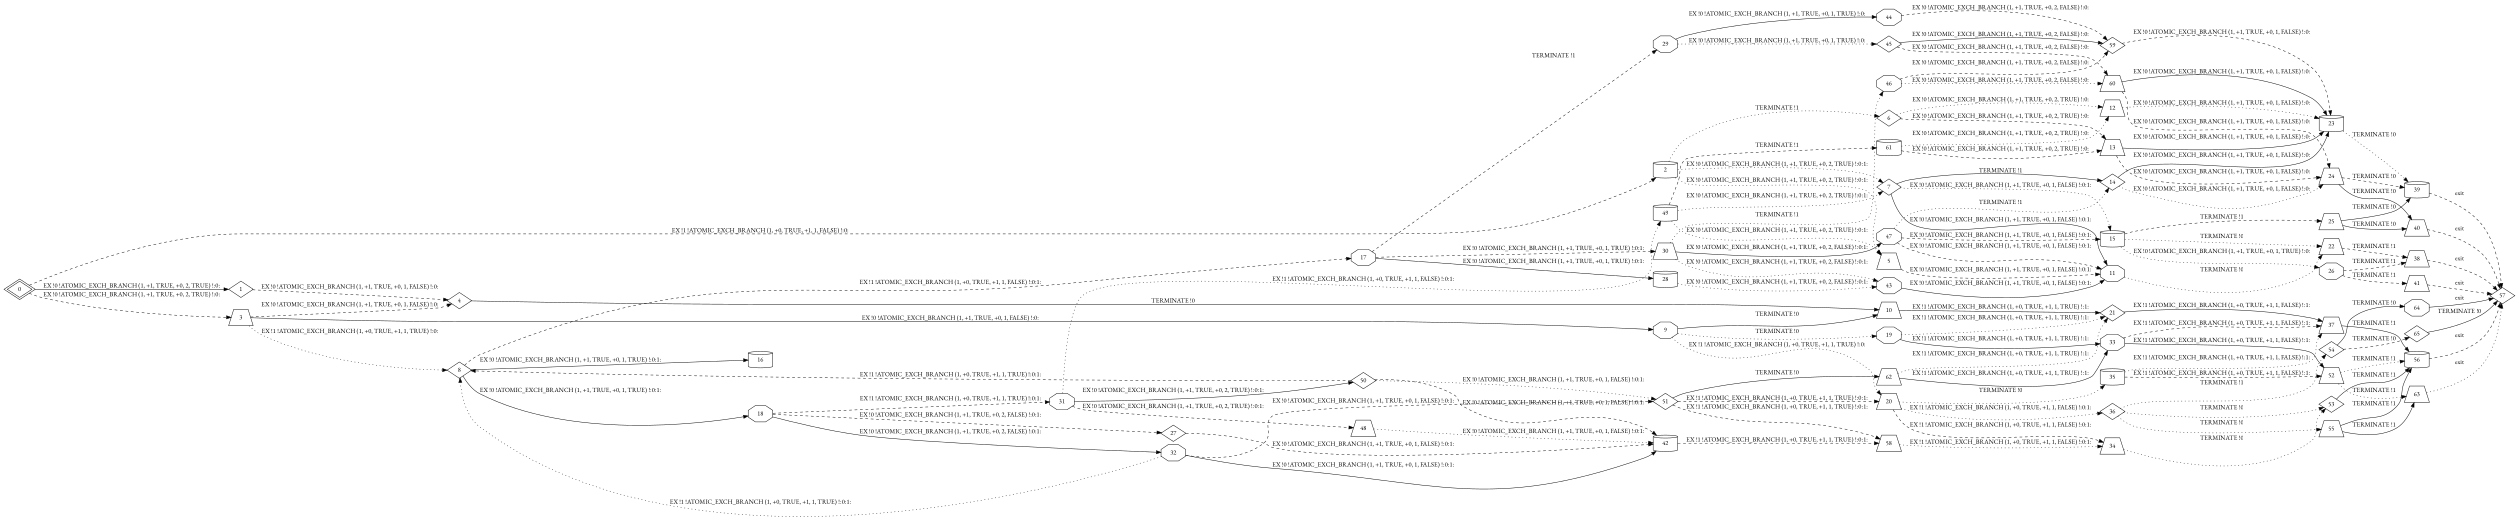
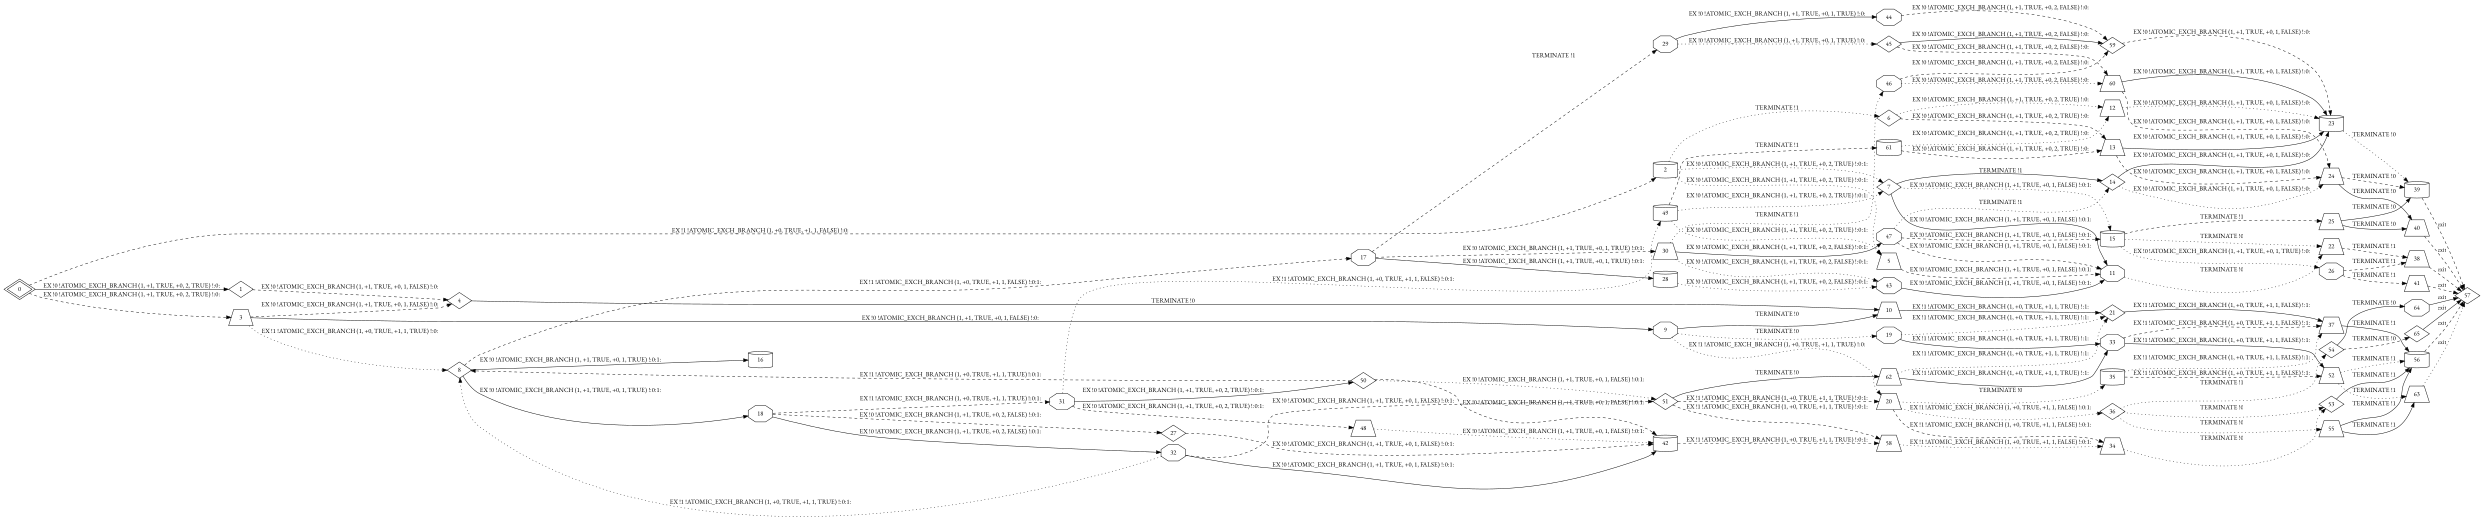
(2460, 311) -> (2442, 308)
